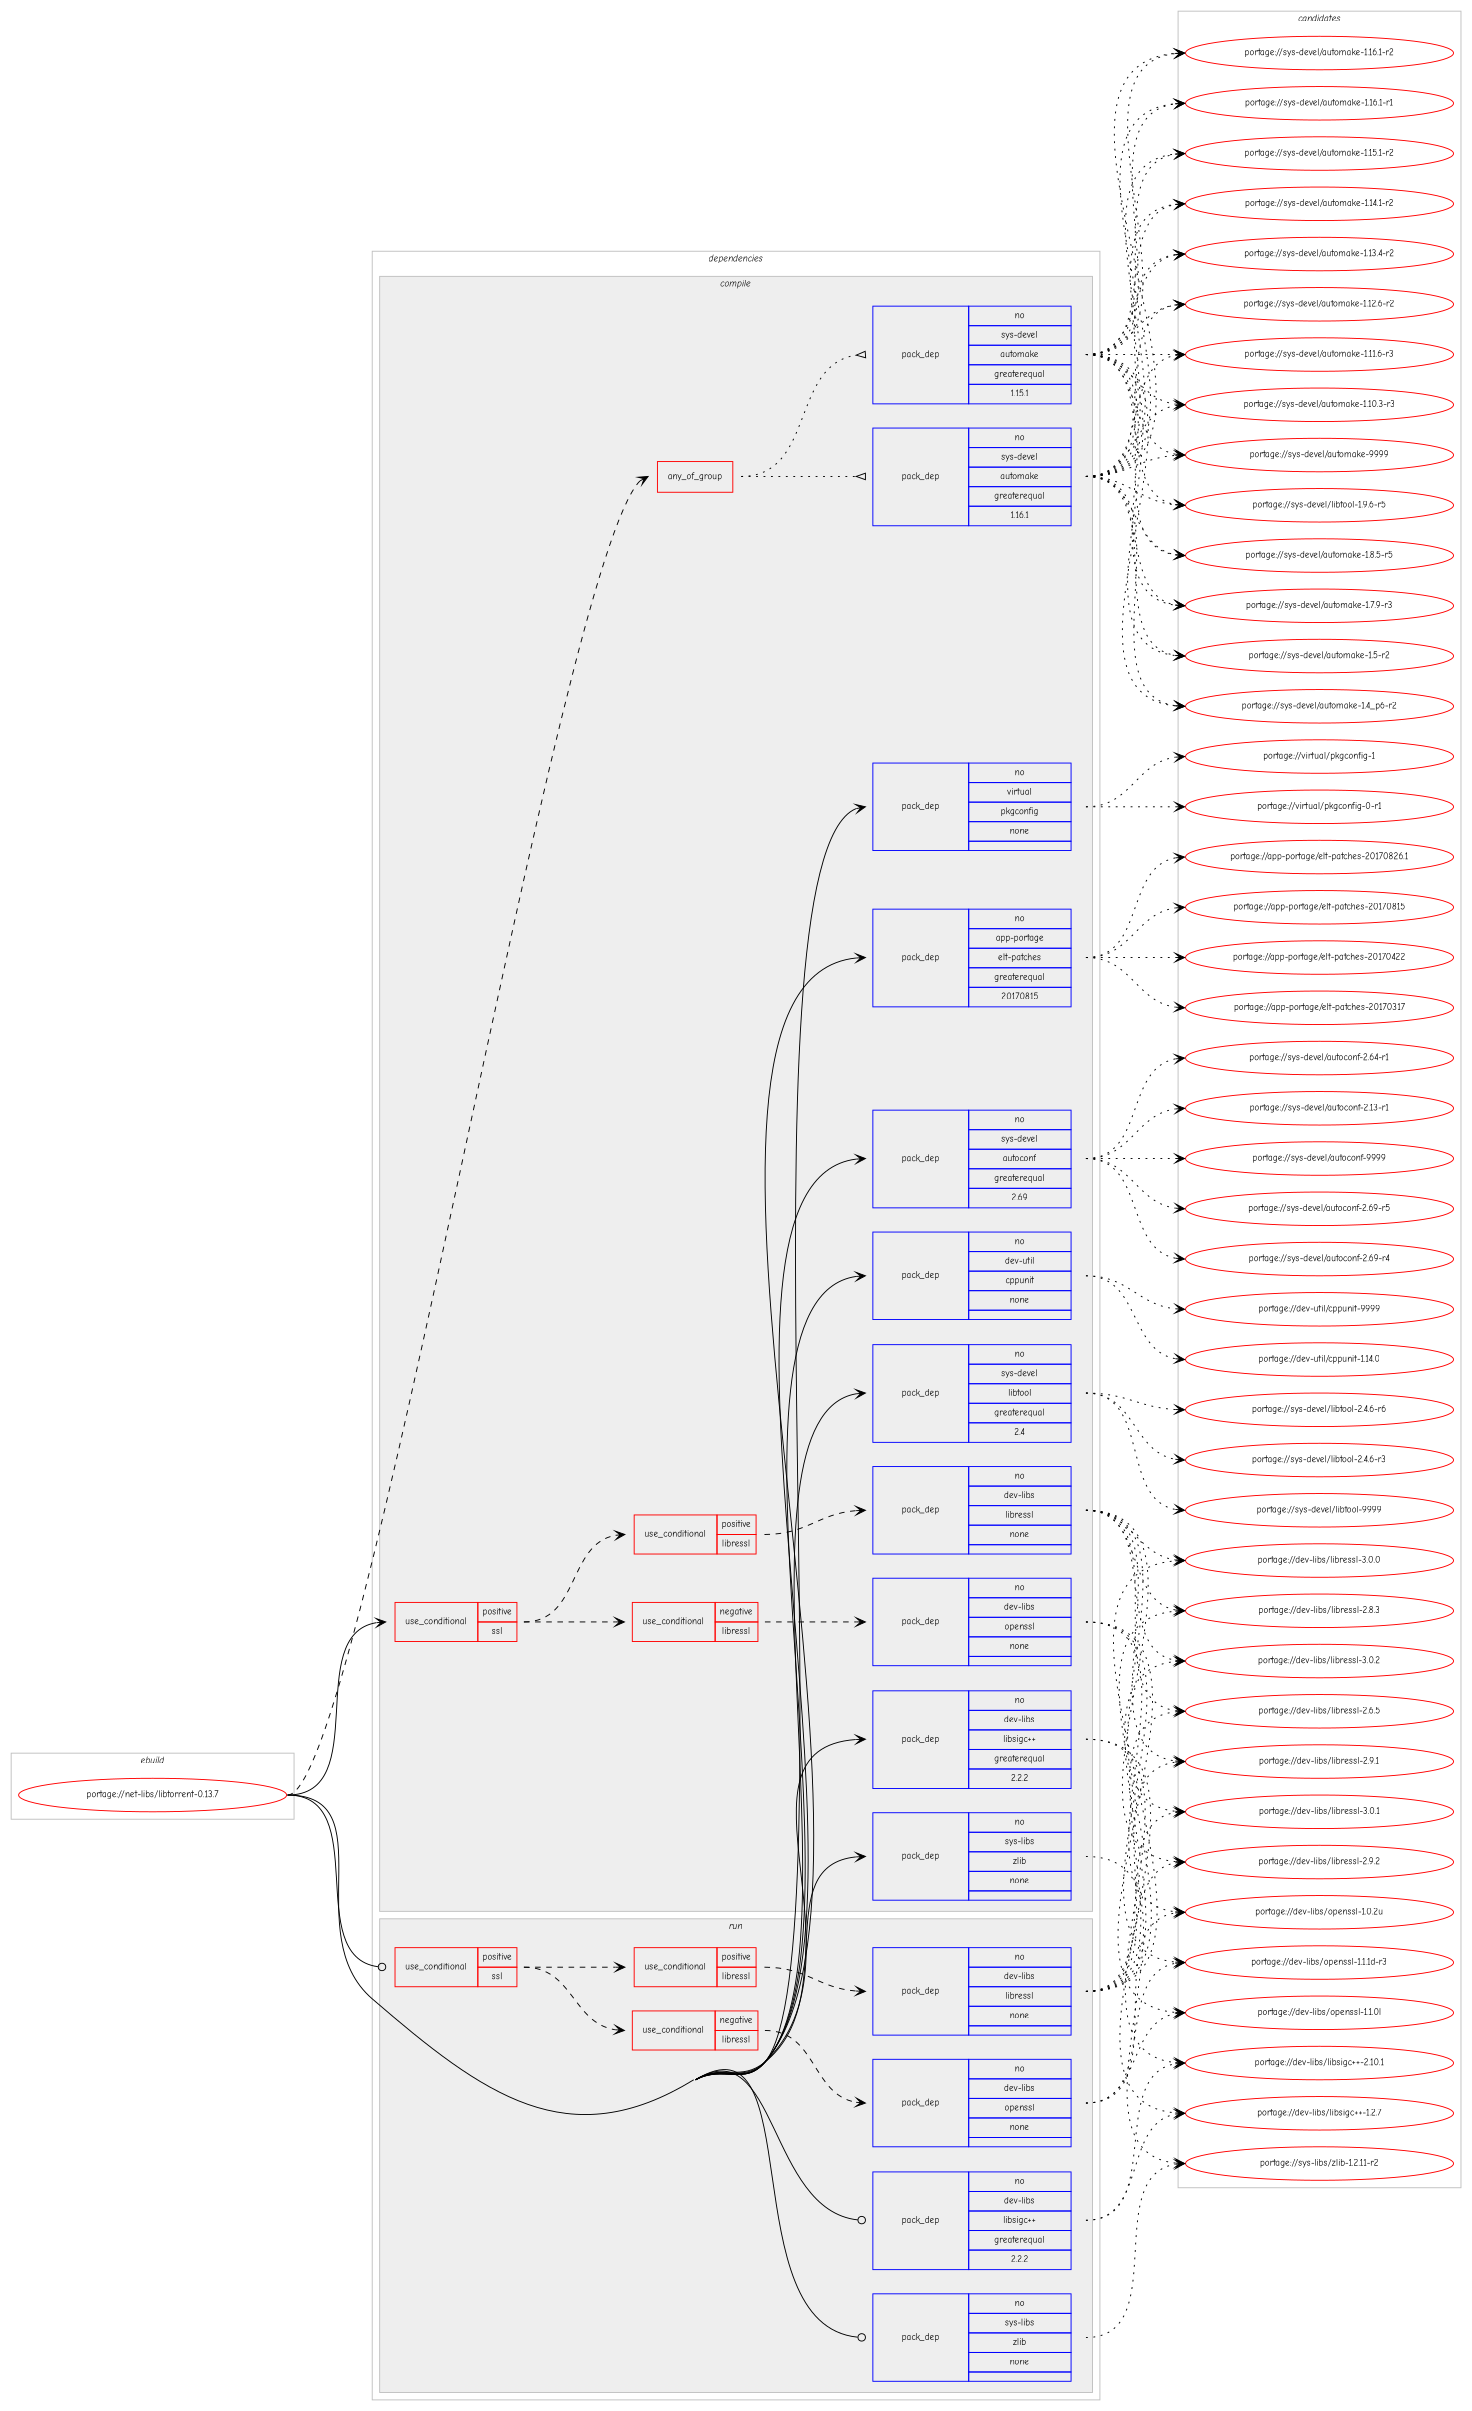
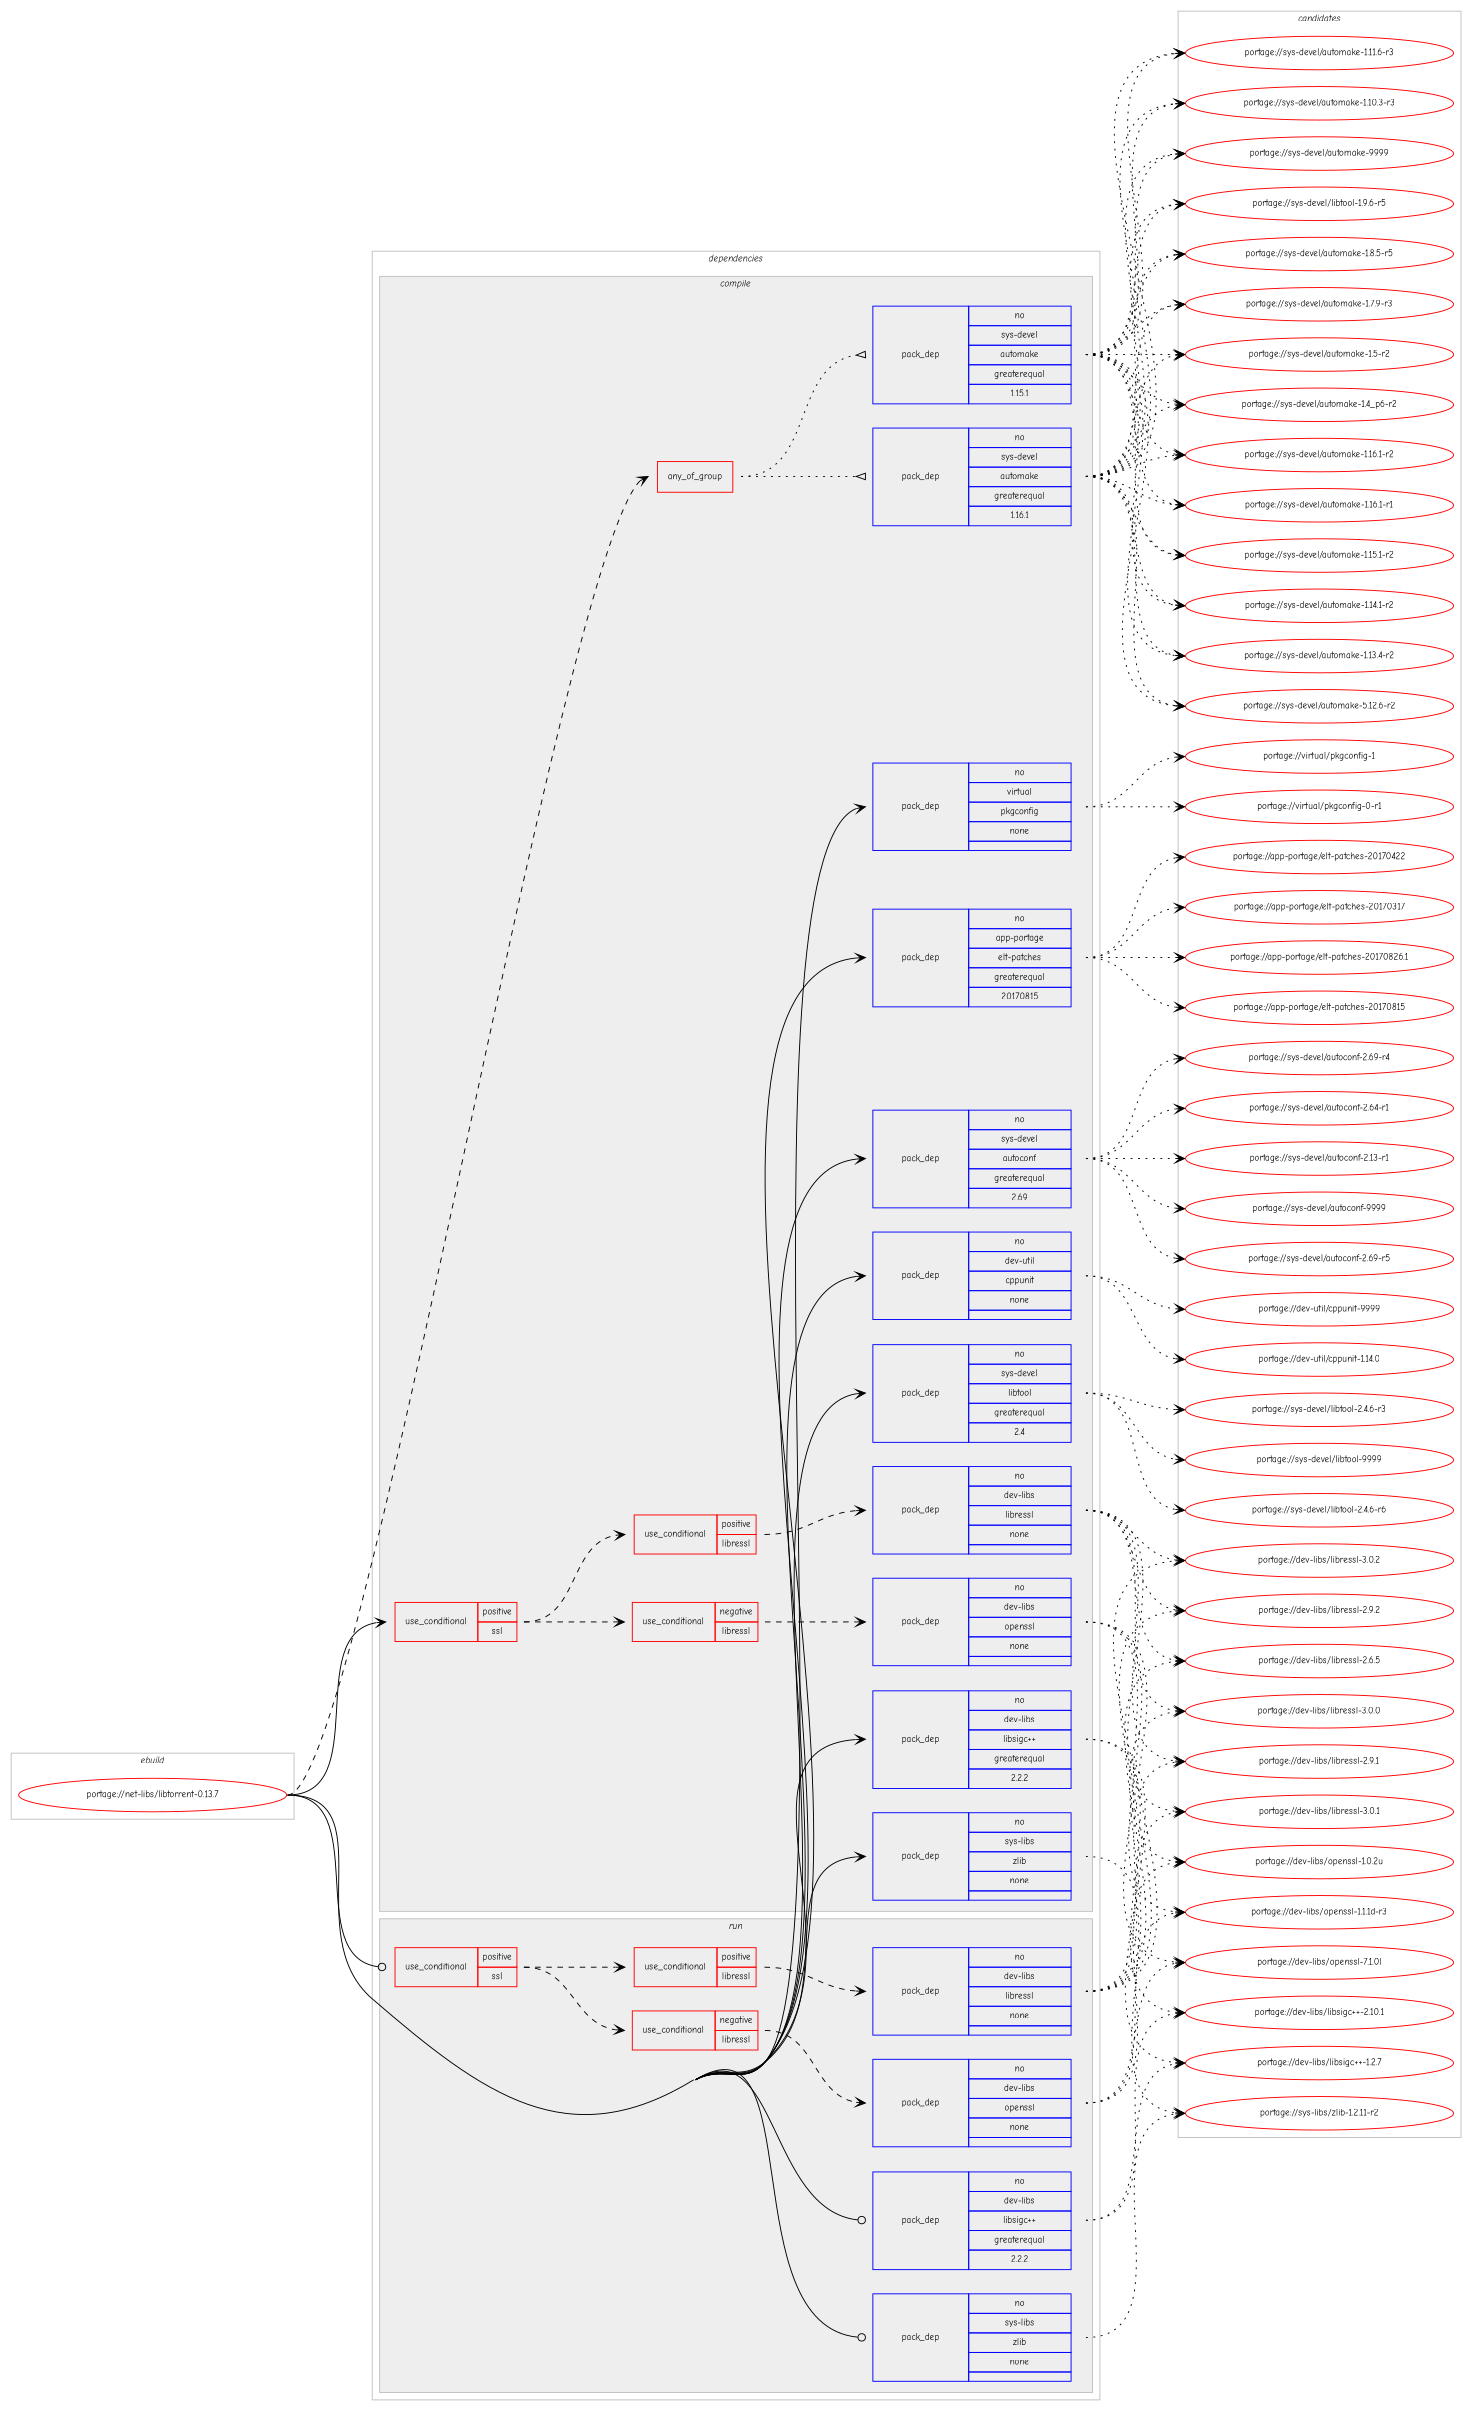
(1320, 304) -> (1320, 706)
(1320, 1611) -> none
(1320, 2013) -> (1320, 1963)
